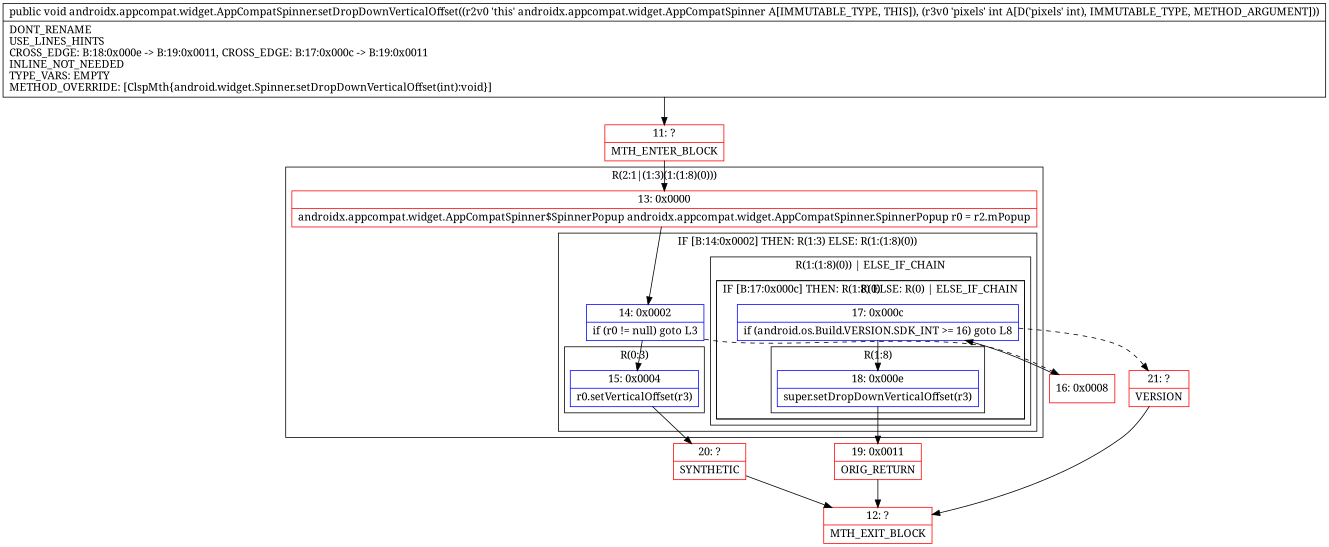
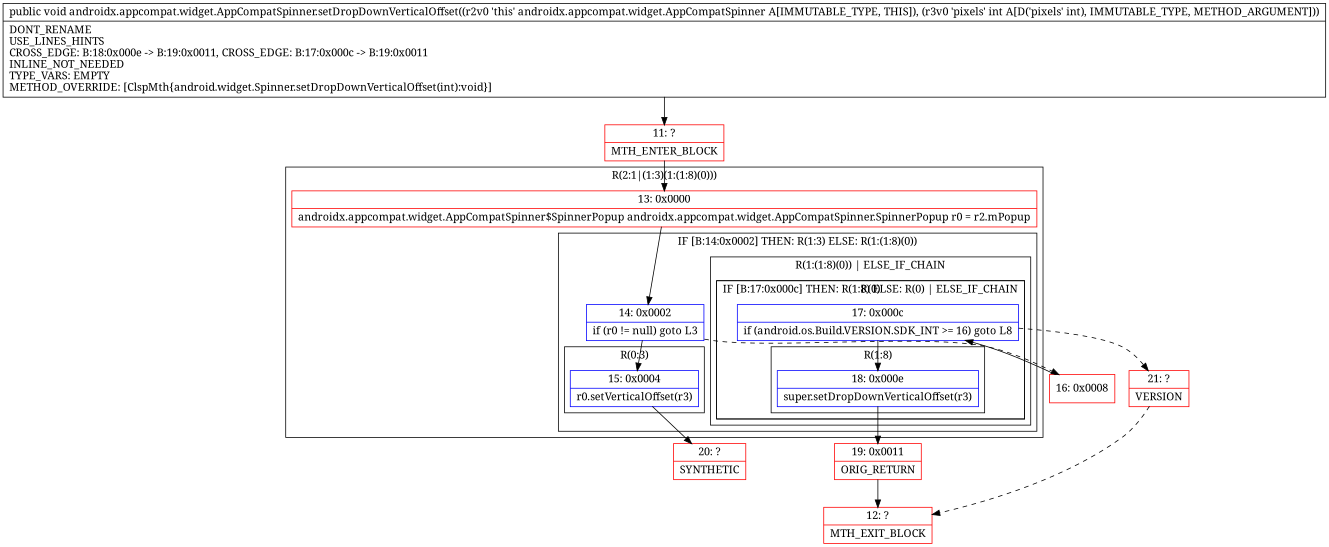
(1054, 476) -> (1054, 476)
(785, 490) -> none
